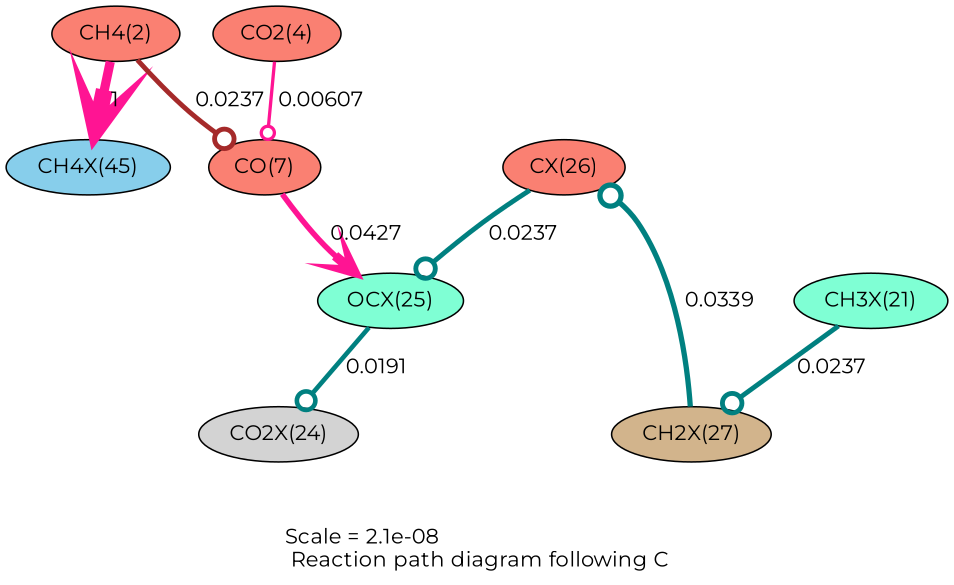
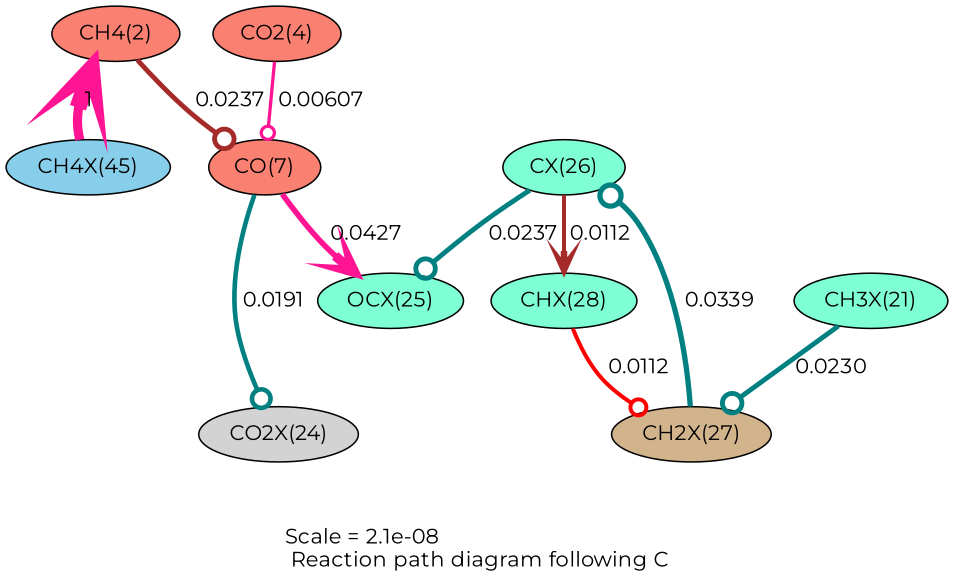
(107, 78) -> (77, 122)
(564, 167) -> (564, 167)
none -> (564, 301)
(341, 360) -> (234, 293)
(829, 368) -> (829, 368)
